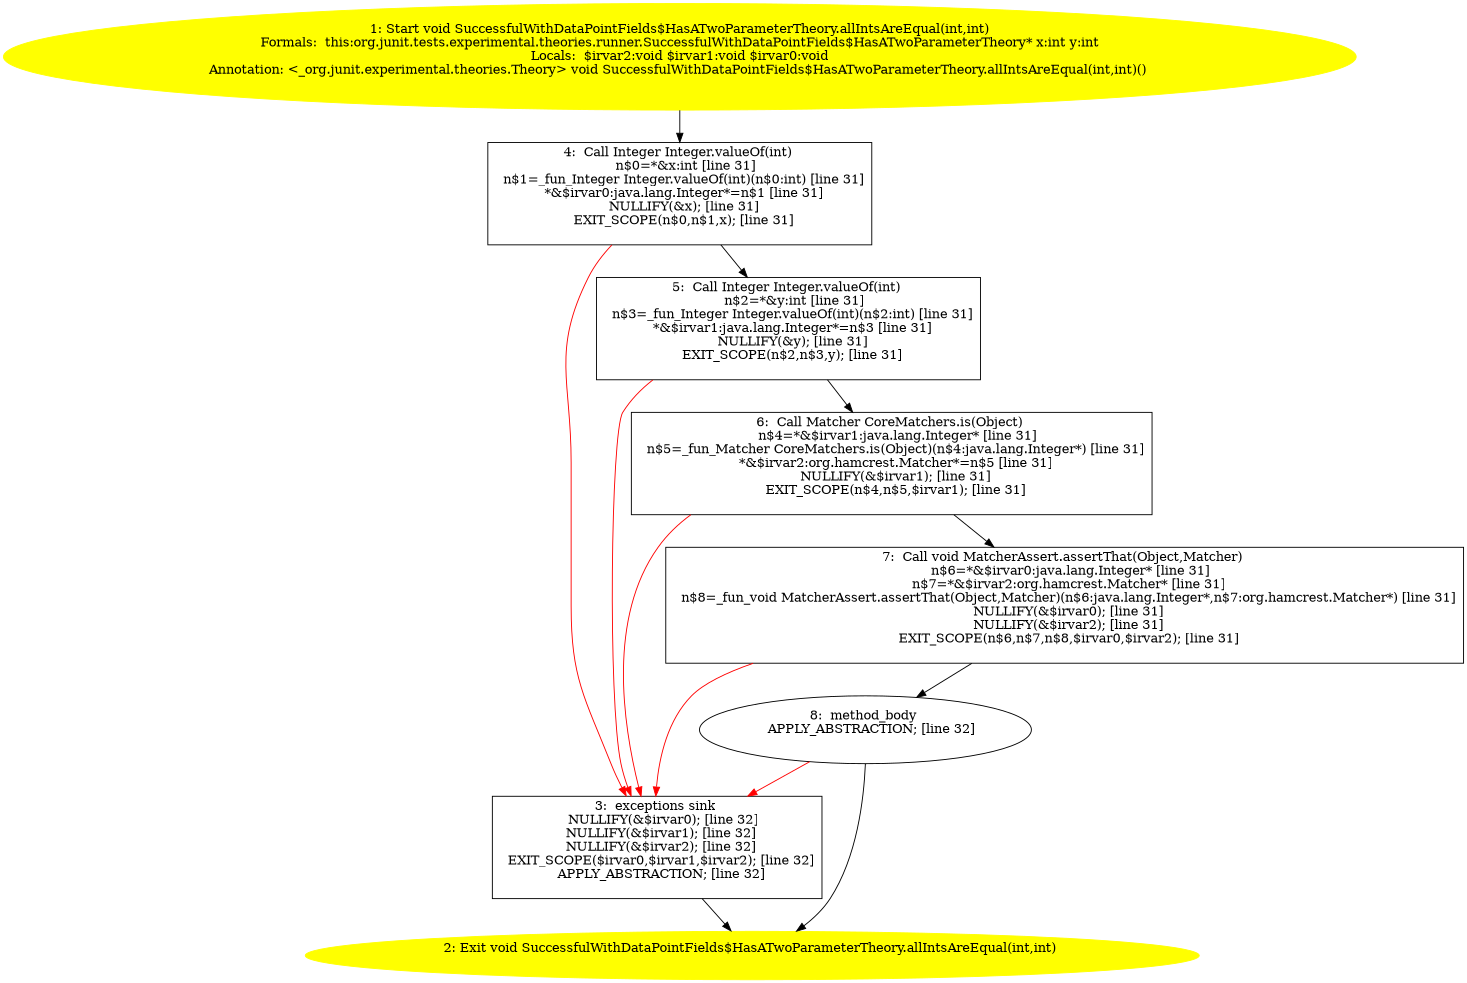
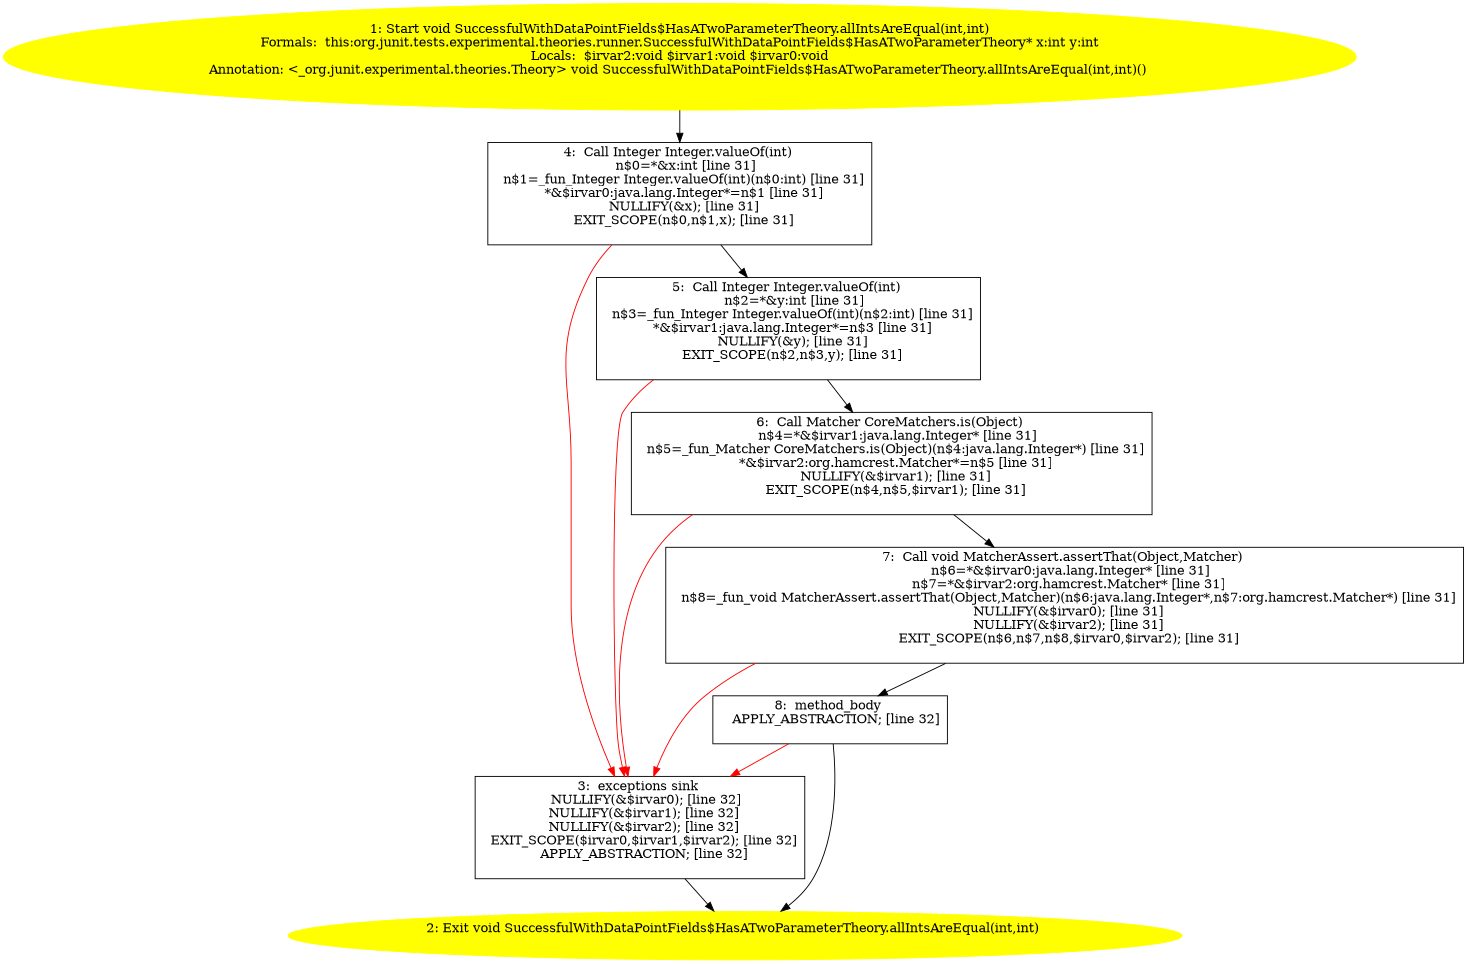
(865, 730) -> (830, 720)
